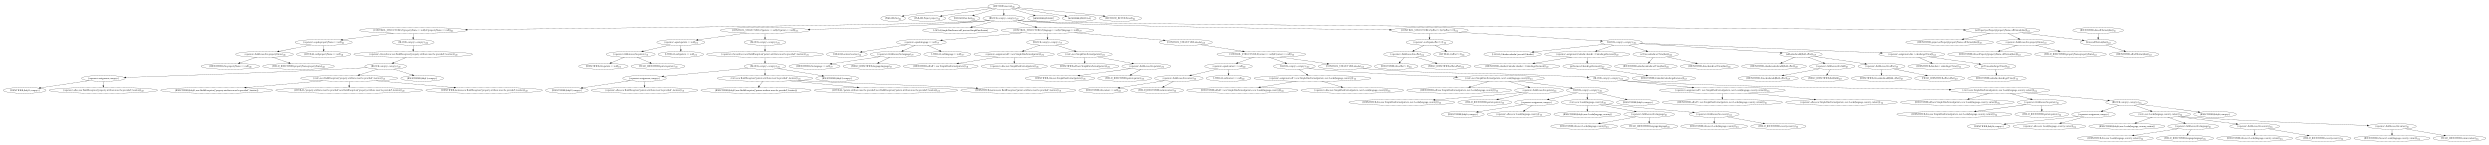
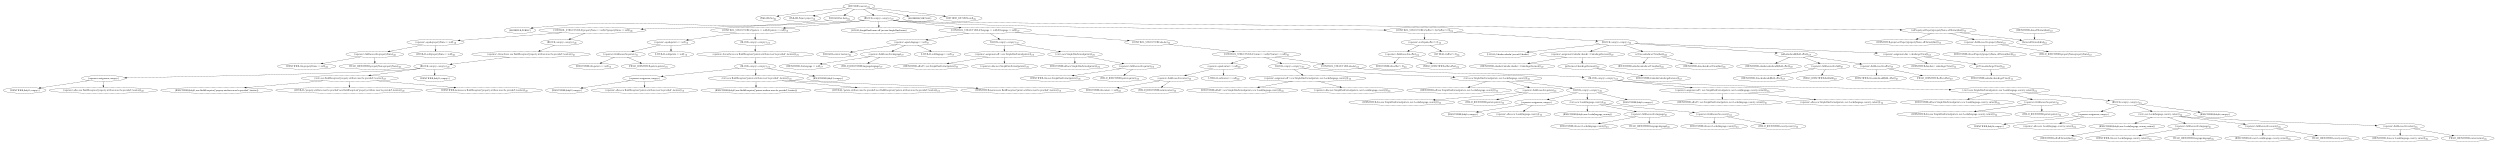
(1023, 12) -> (681, 24)
(2115, 48) -> (2092, 132)
